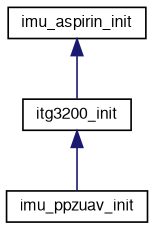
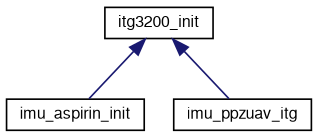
(77, 77) -> (111, 75)
(77, 206) -> (243, 115)
